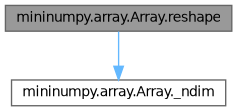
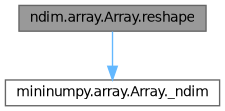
(119, 18) -> (113, 18)
